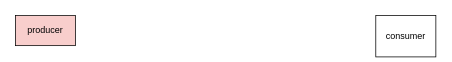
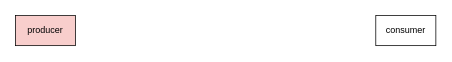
(405, 36) -> (405, 30)
